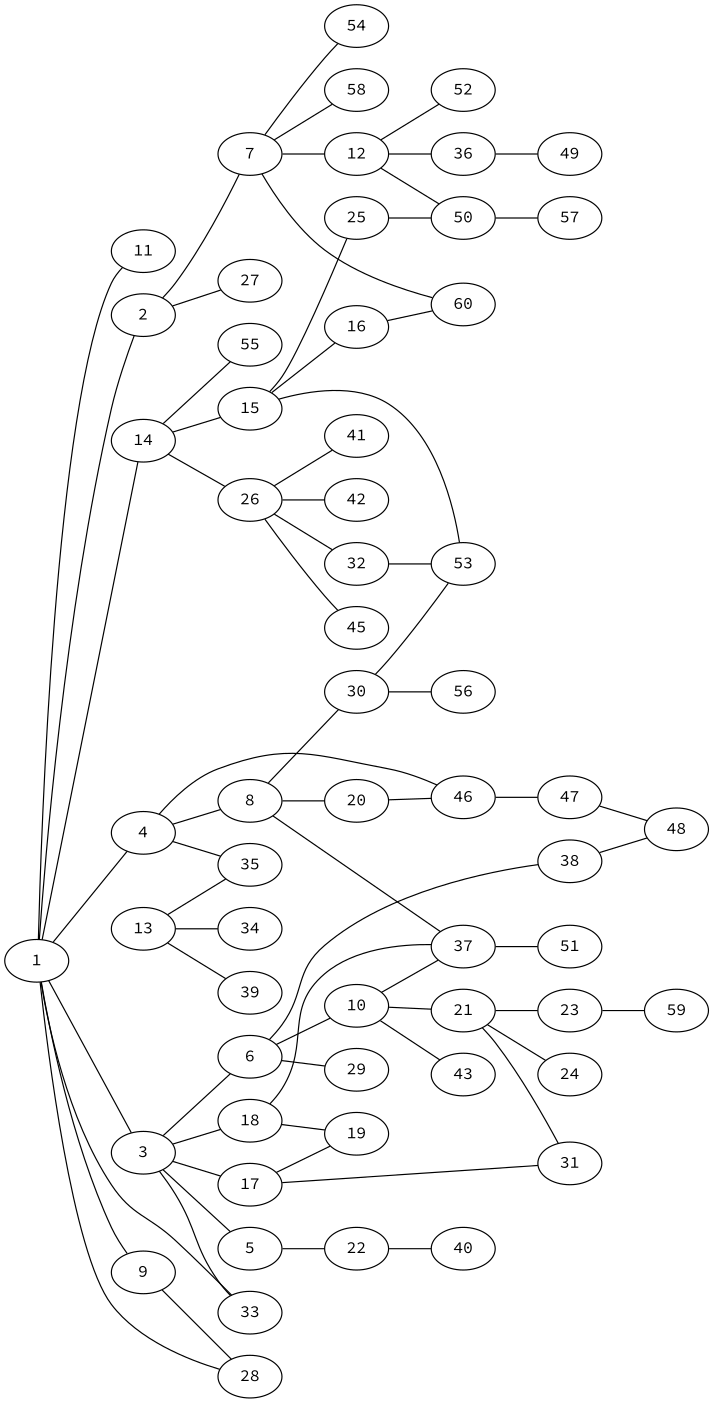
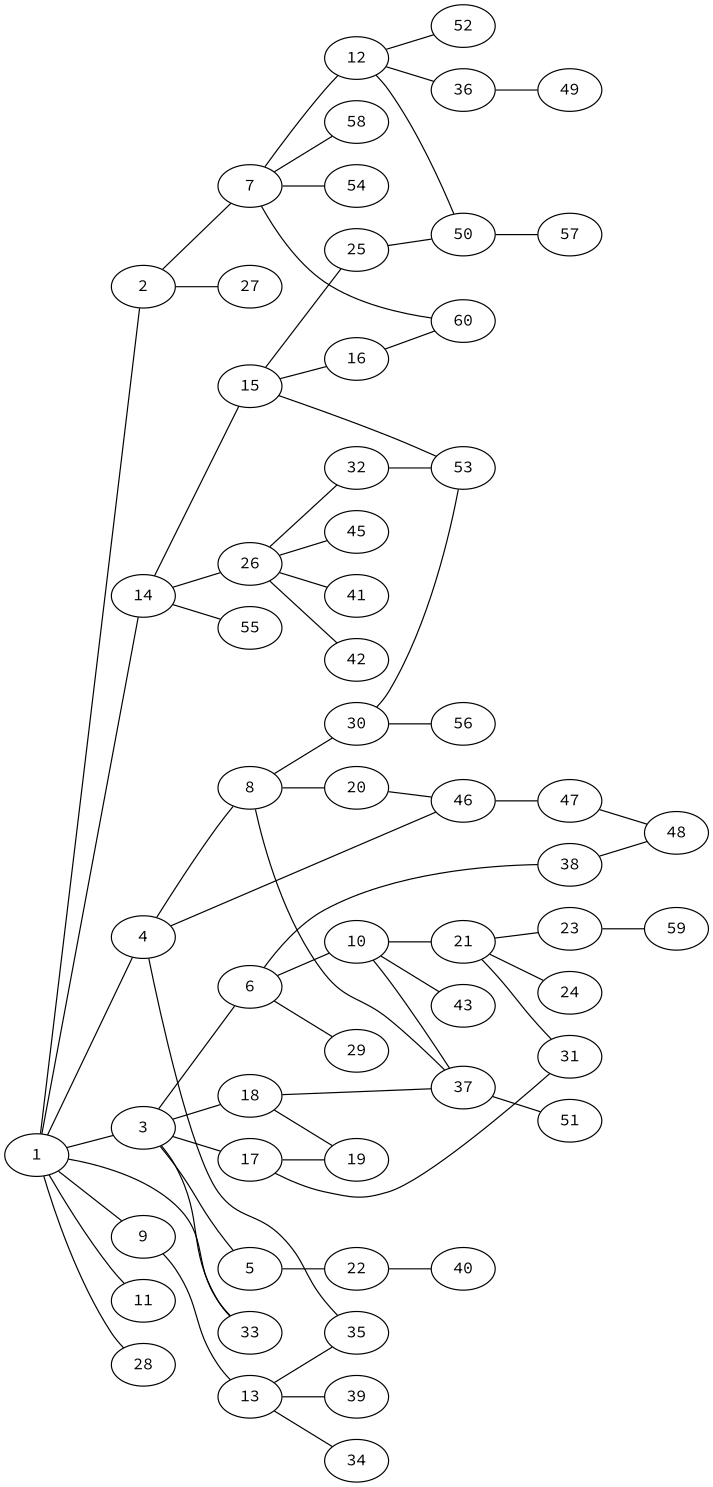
(197, 1325) -> (197, 1317)
